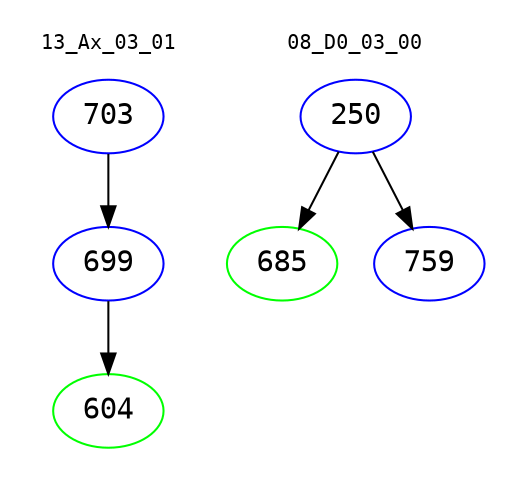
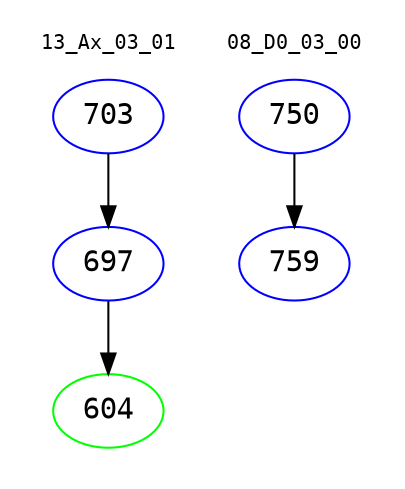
(356, 117) -> (294, 117)
(108, 264) -> (108, 264)
(282, 264) -> none
